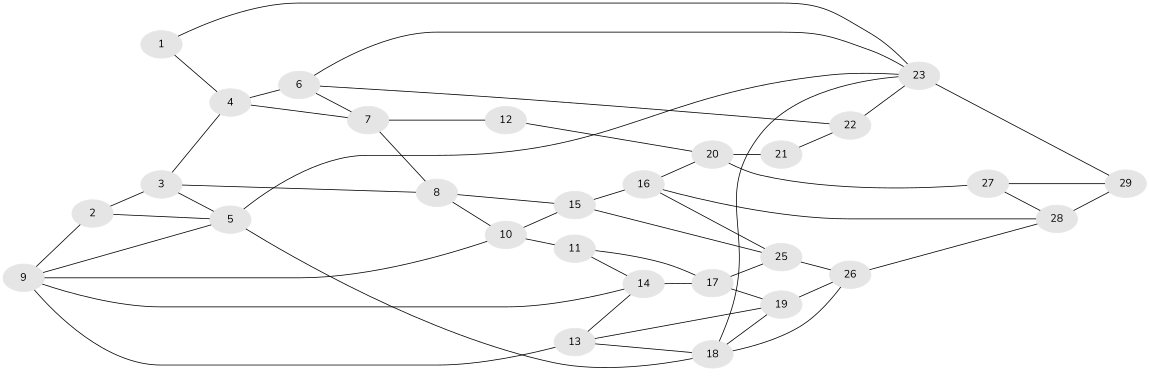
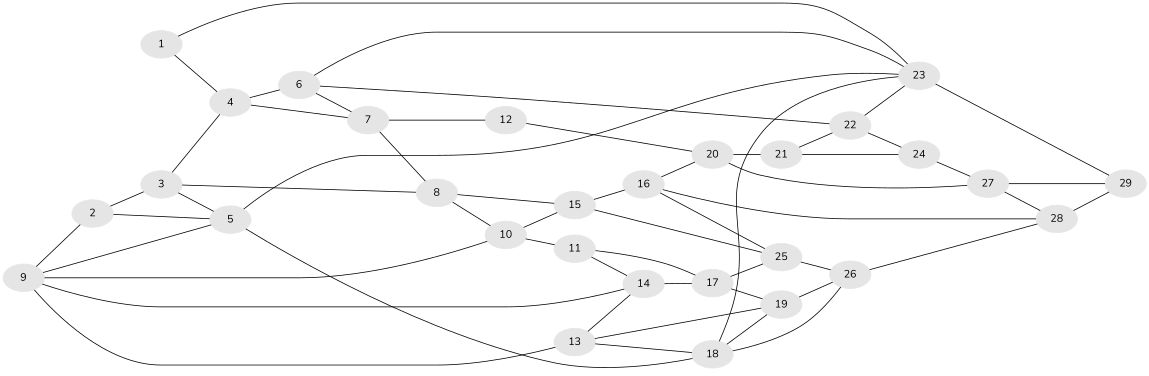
none -> (919, 155)
